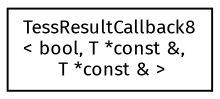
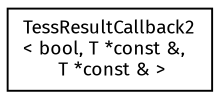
(110, 50) -> (110, 50)
